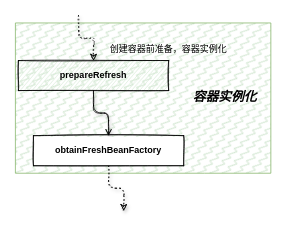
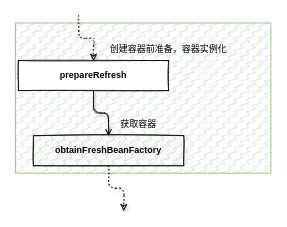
(93, 75) -> (93, 75)
(225, 98) -> none
none -> (138, 124)
(108, 150) -> (108, 150)
